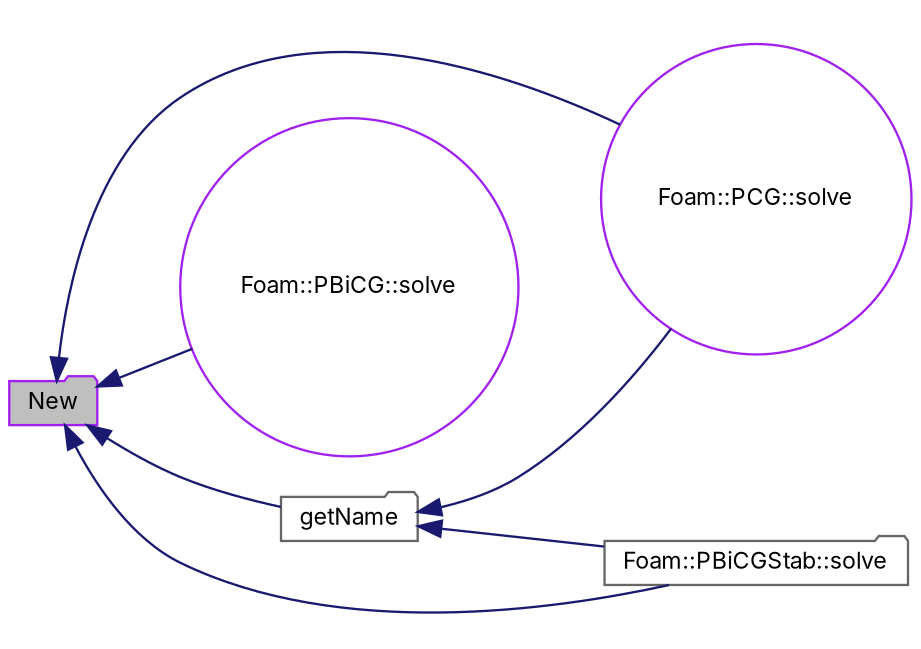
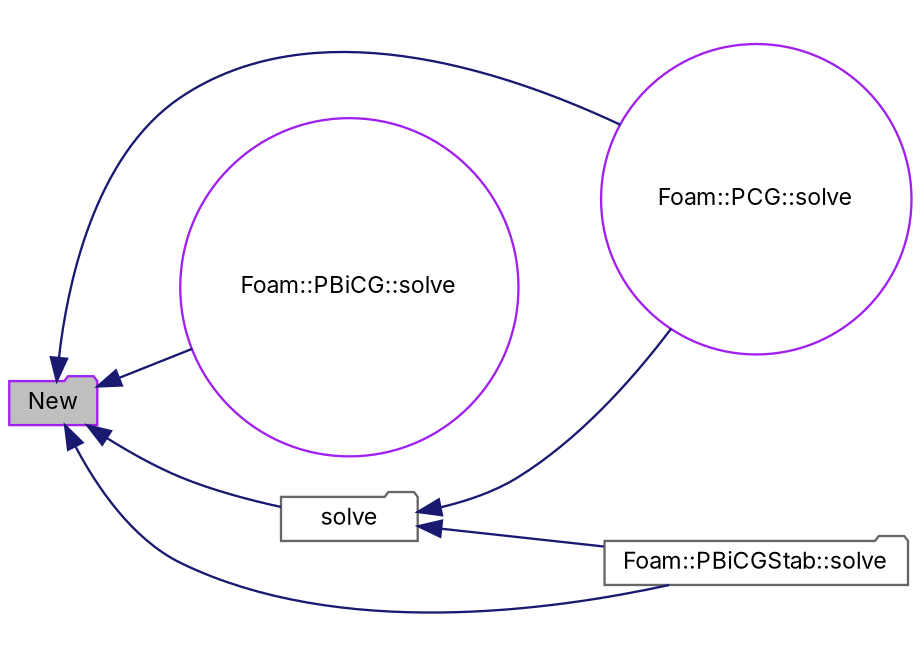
(349, 519) -> (349, 519)
